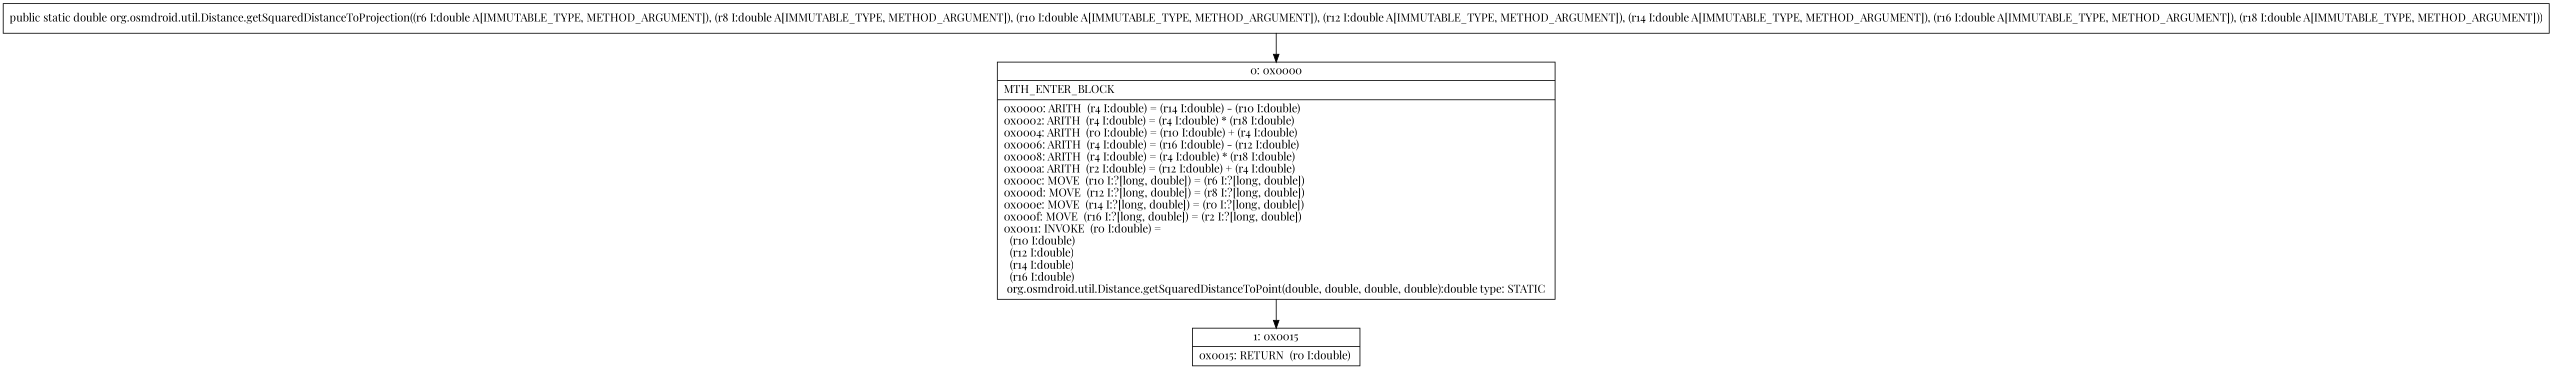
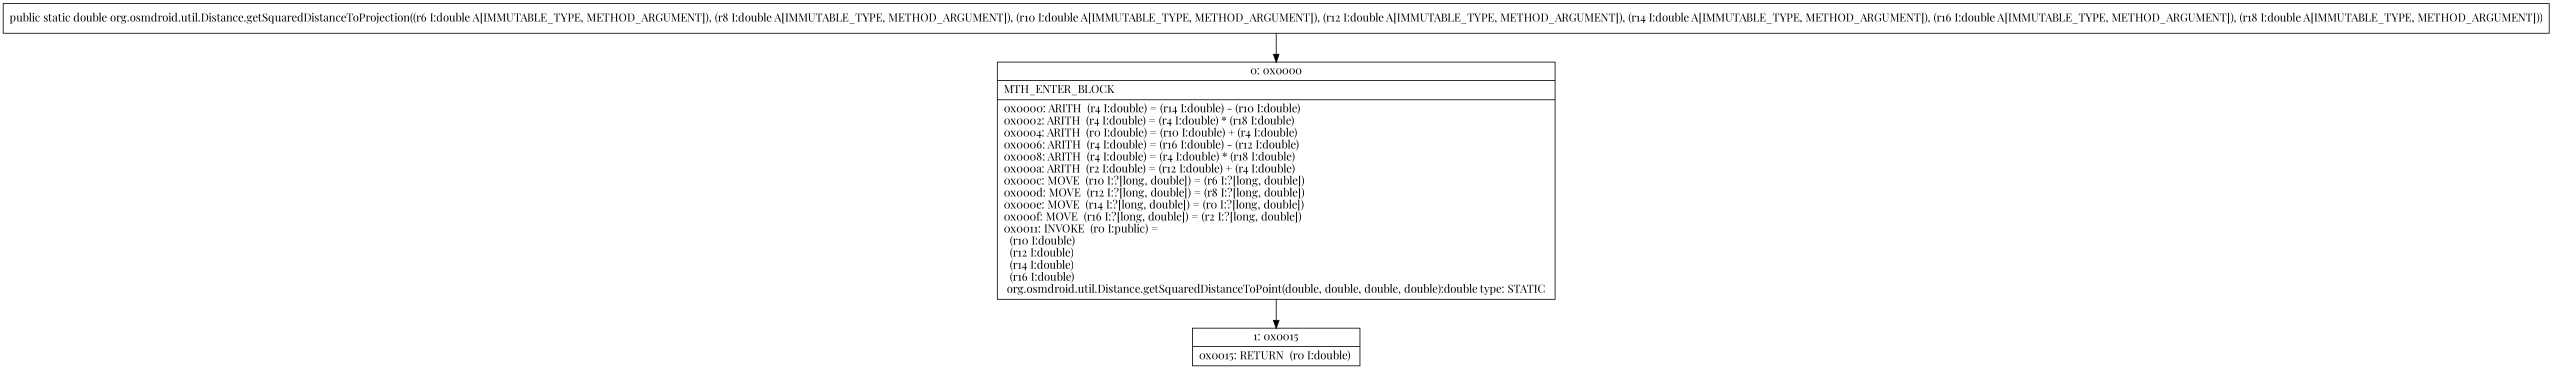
(1084, 229) -> (1083, 229)
